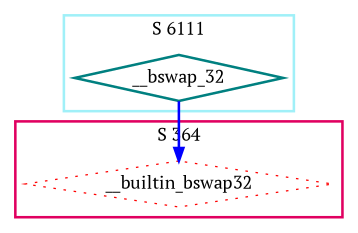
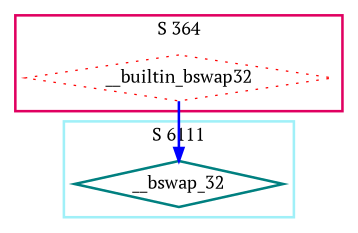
(179, 129) -> (179, 129)
